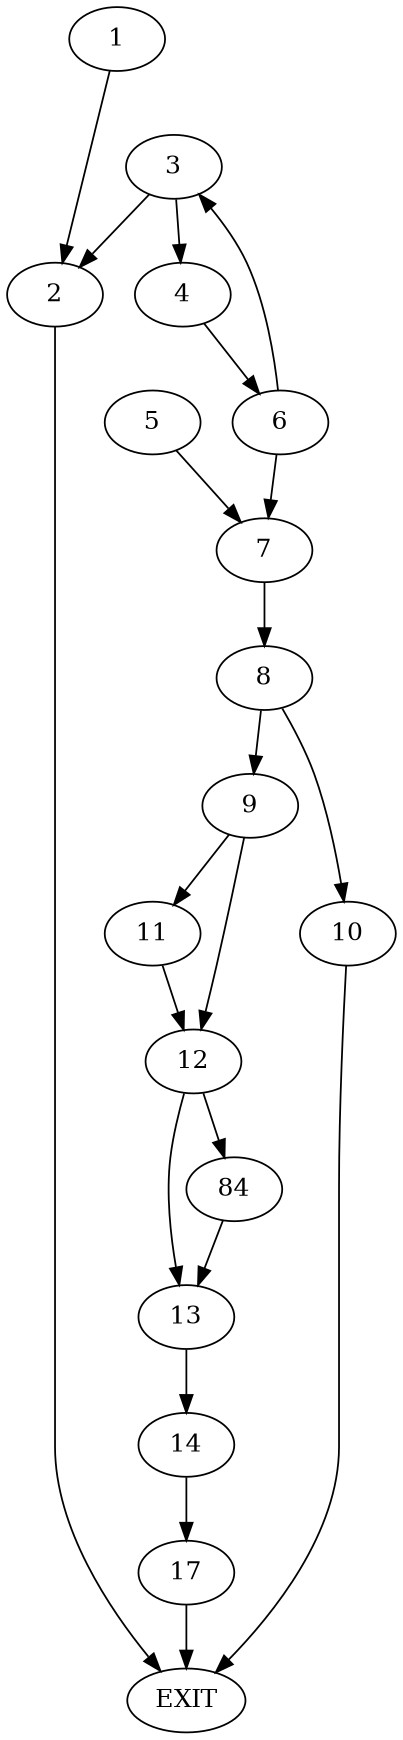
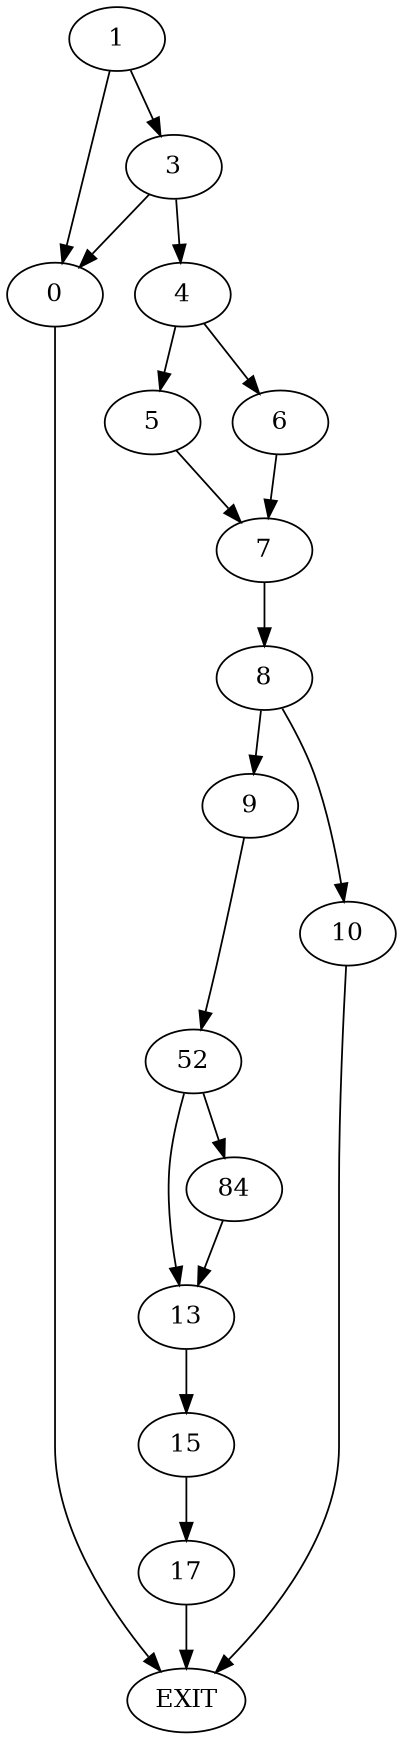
(259, 294) -> (142, 95)
(55, 295) -> (55, 295)
none -> (170, 350)
(153, 934) -> none
(193, 1061) -> (193, 1061)
(186, 1445) -> (186, 1445)
